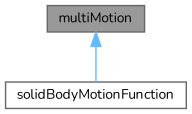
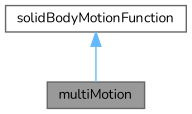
(96, 64) -> (96, 64)
